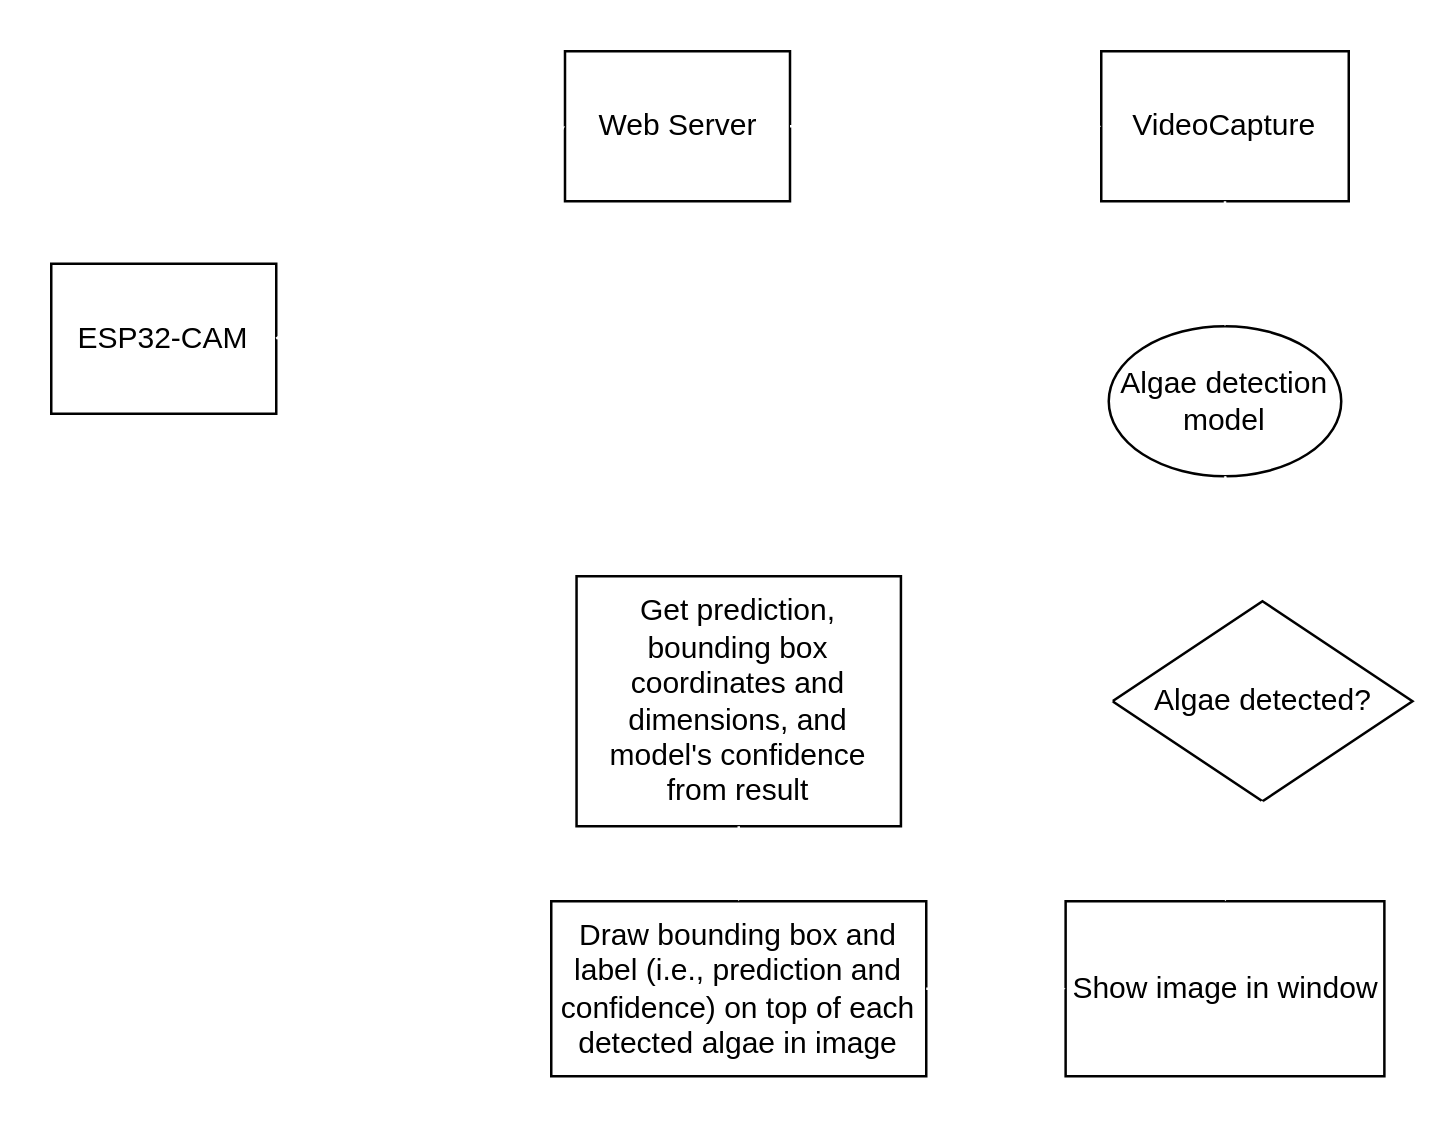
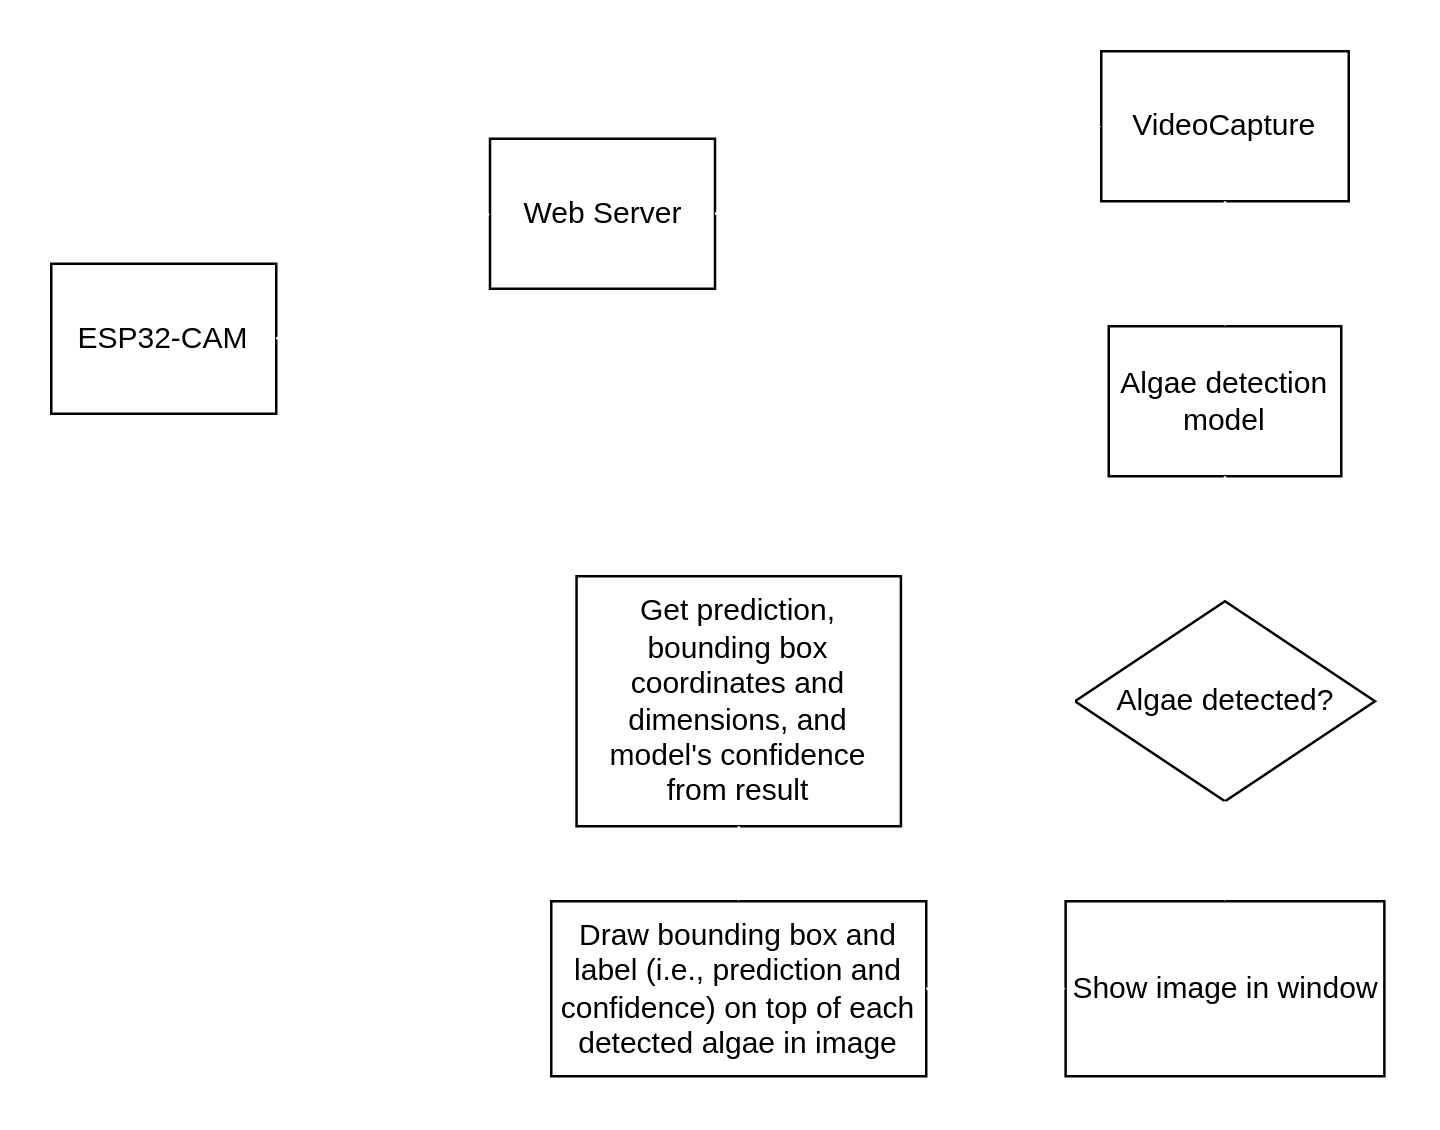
(678, 126) -> (603, 214)
(1225, 401) -> (1225, 401)
(1263, 701) -> (1225, 701)
